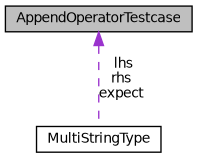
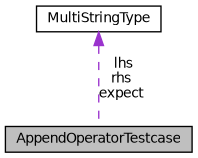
(99, 86) -> (99, 86)
